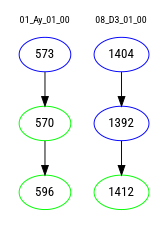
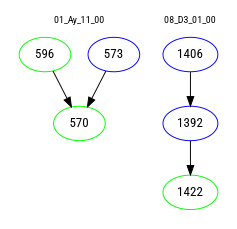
(45, 21) -> (79, 21)
(122, 55) -> (190, 55)
(45, 153) -> (60, 85)
(122, 192) -> (190, 192)
